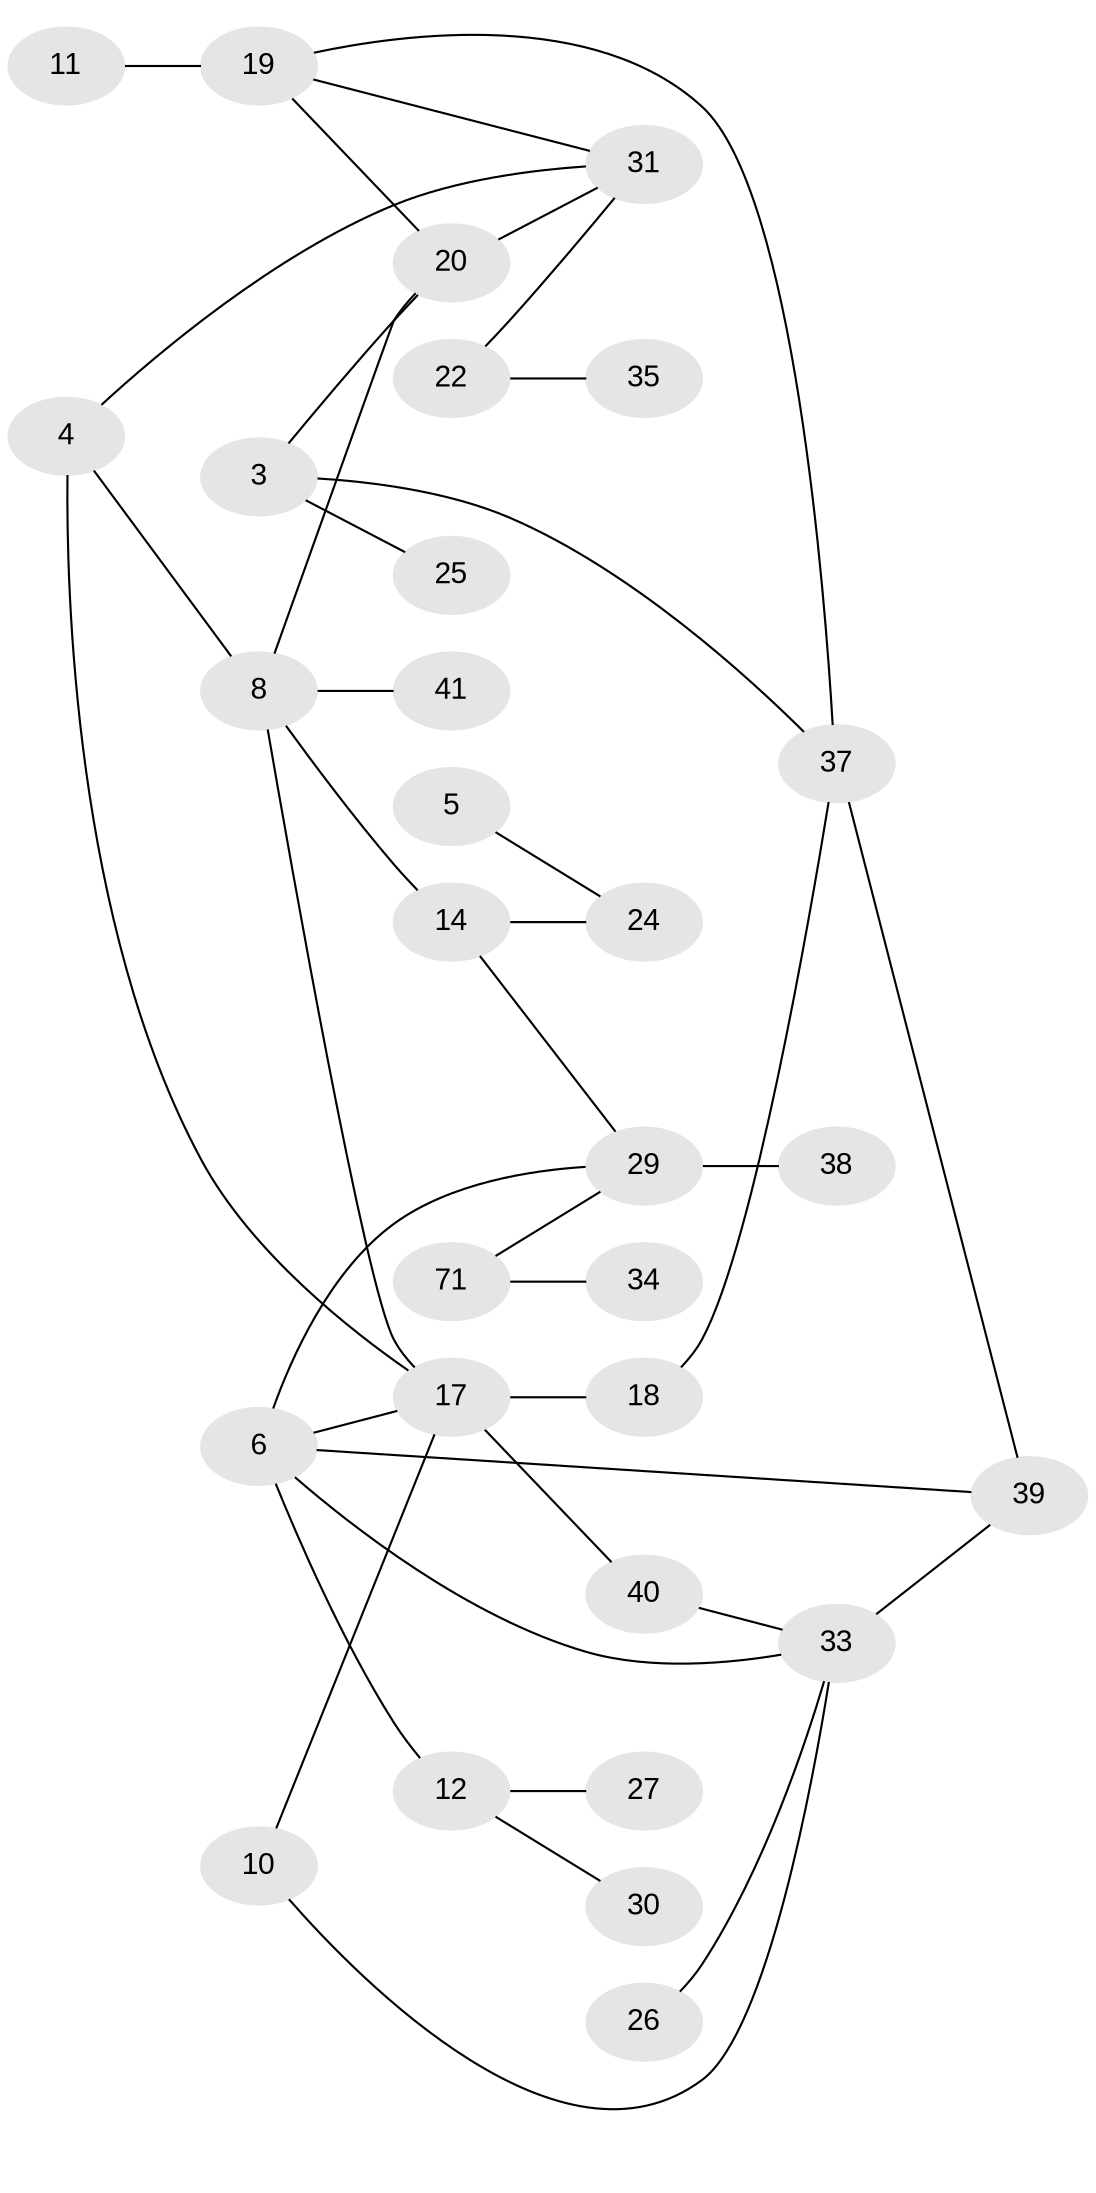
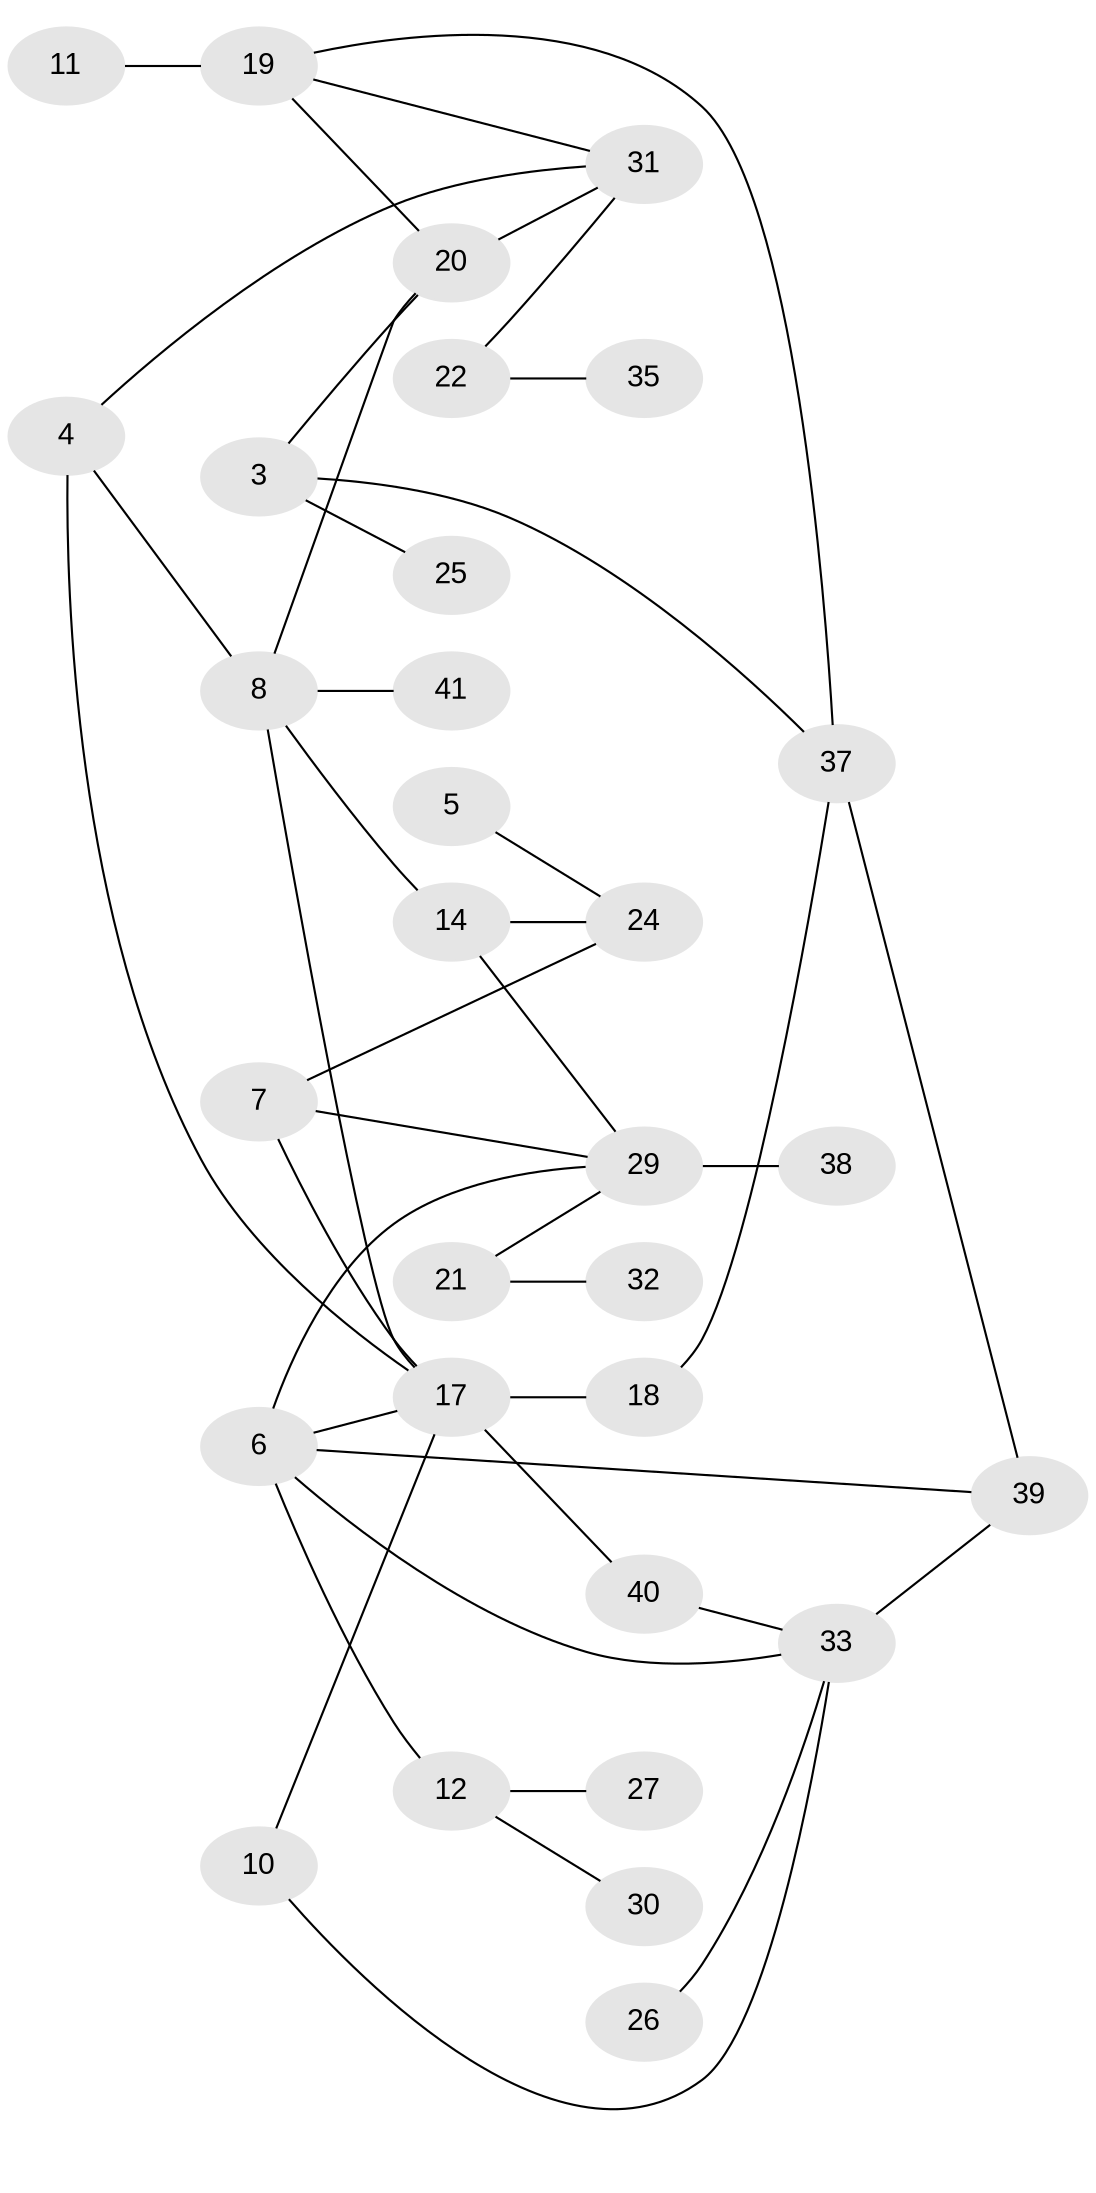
none -> (259, 1102)
(452, 1282) -> (452, 1282)
(644, 1282) -> (644, 1282)
